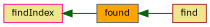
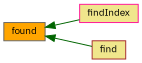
(84, 13) -> (67, 22)
